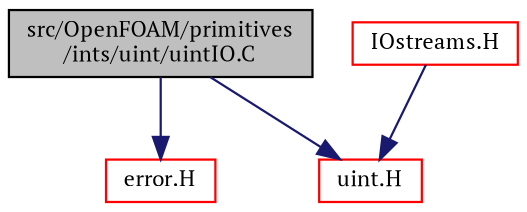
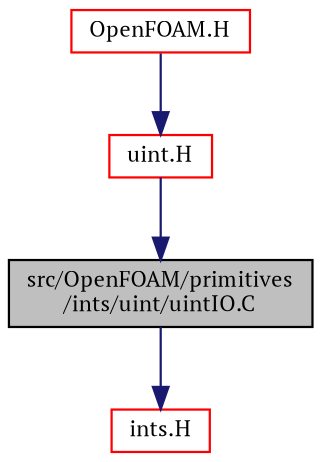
(435, 44) -> (161, 31)
(266, 112) -> (161, 207)
(161, 181) -> (161, 431)
